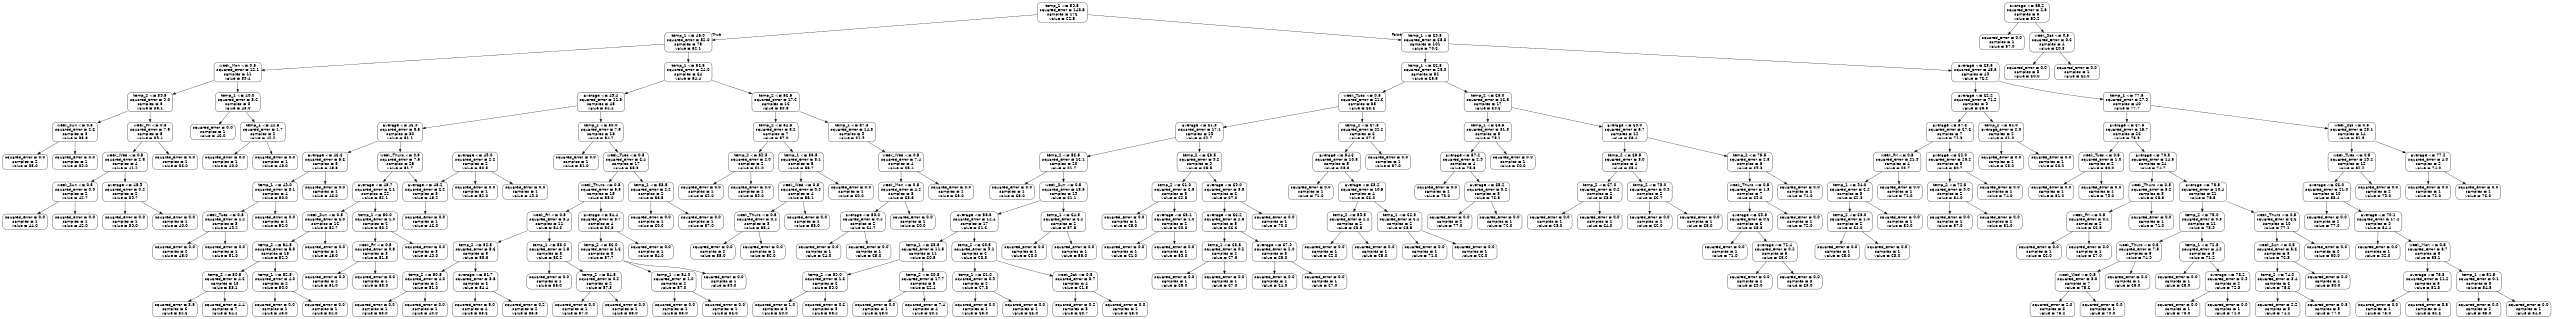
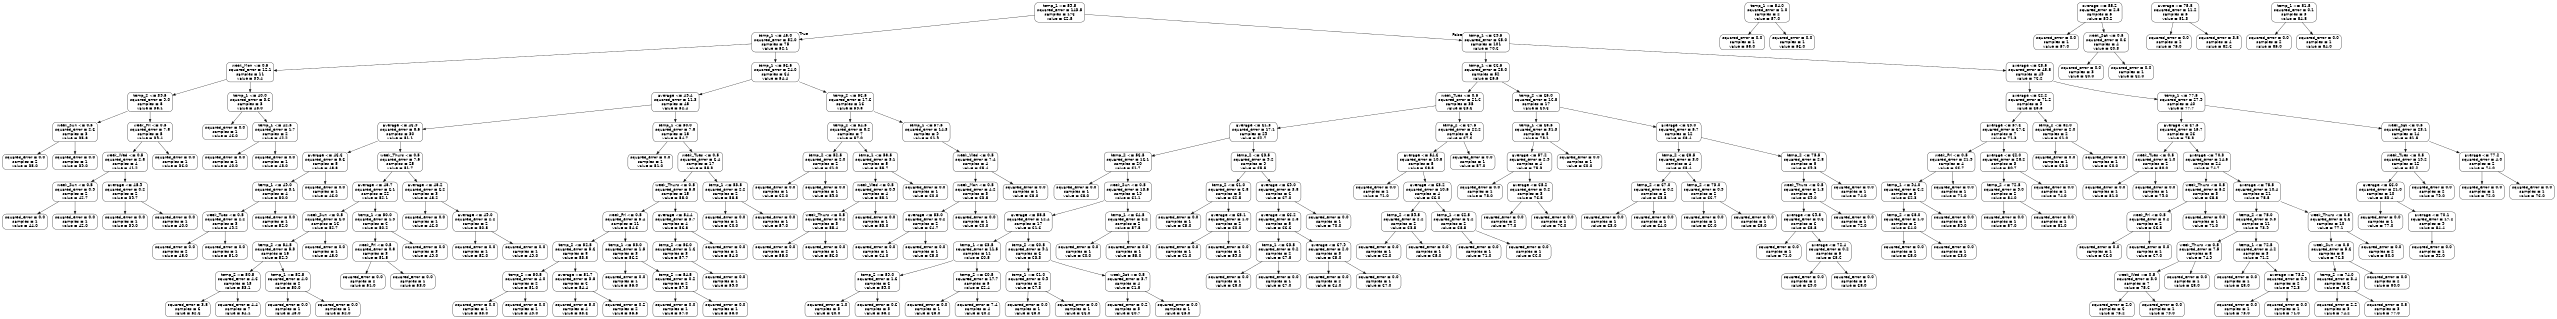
(2001, 132) -> (2055, 132)
(452, 176) -> (449, 206)
(2428, 252) -> none
(636, 266) -> none
